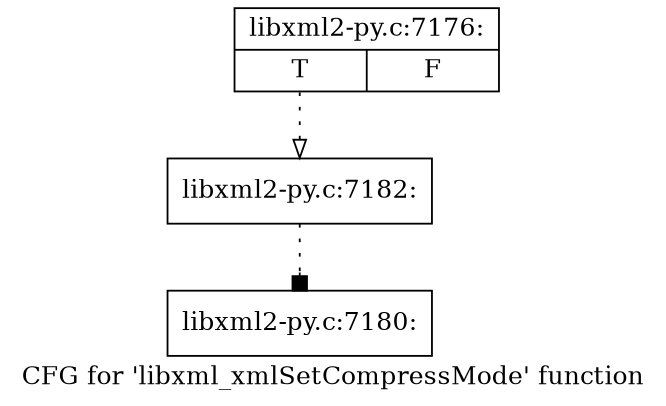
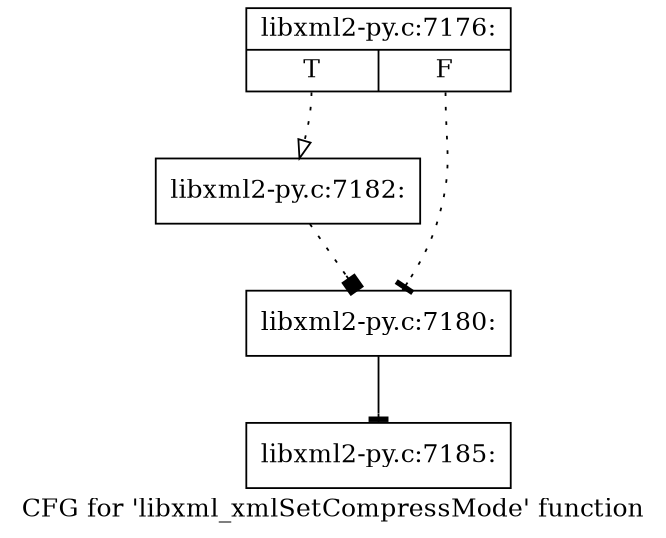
none -> (445, 191)
none -> (379, 455)
